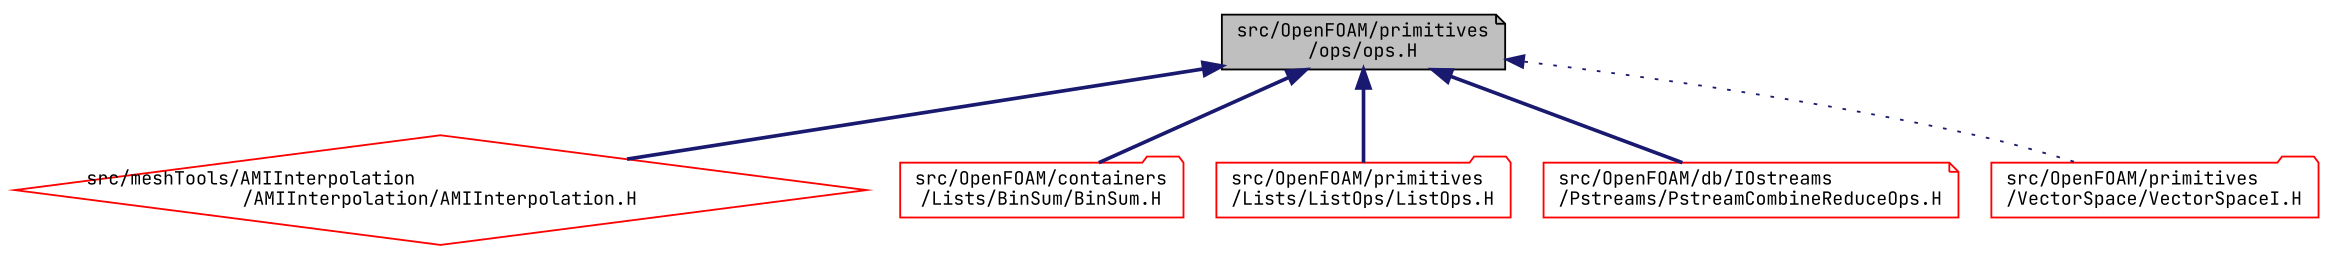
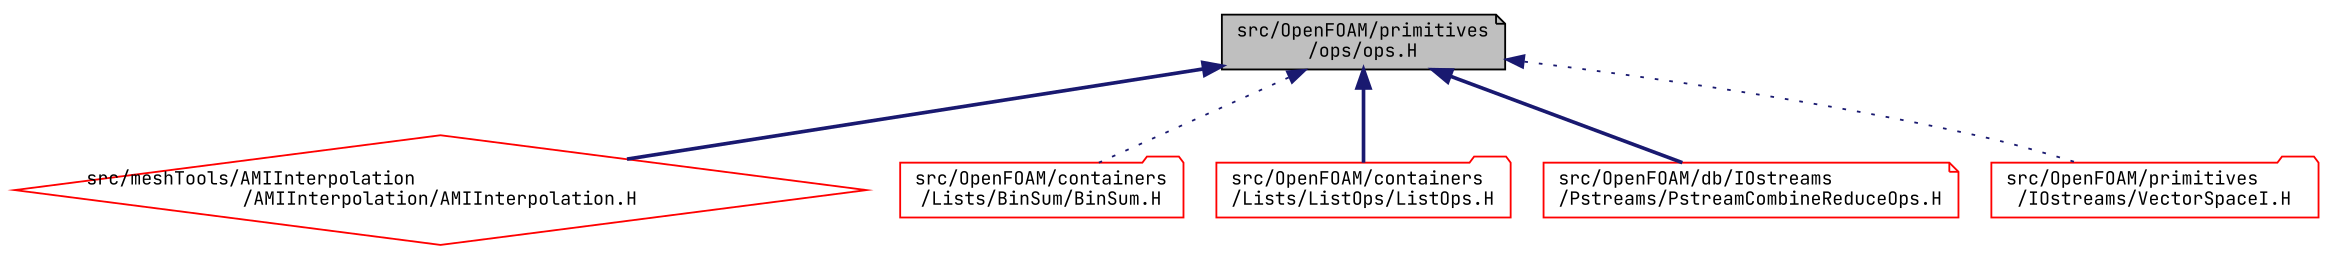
(1194, 120) -> (1194, 120)
(1364, 190) -> (1364, 190)
(2155, 190) -> (2155, 190)
